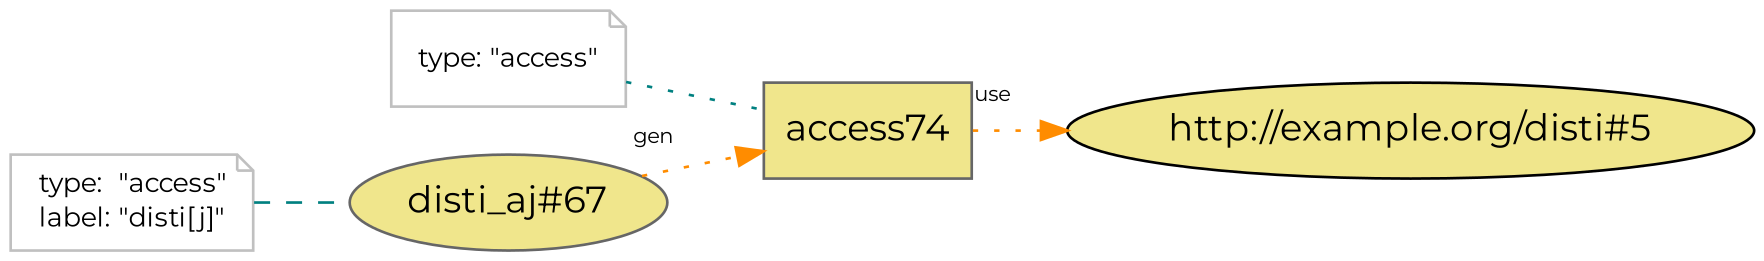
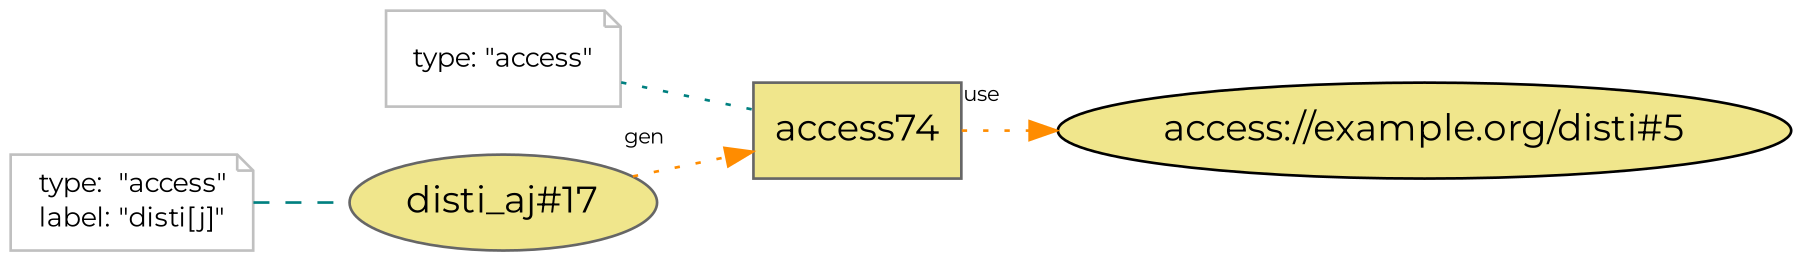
(1411, 131) -> (1425, 131)
(509, 203) -> (503, 203)
